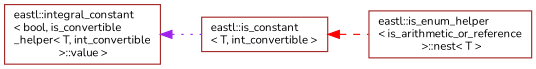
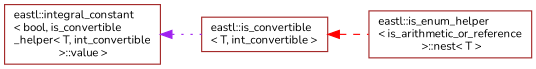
(265, 34) -> (265, 34)
